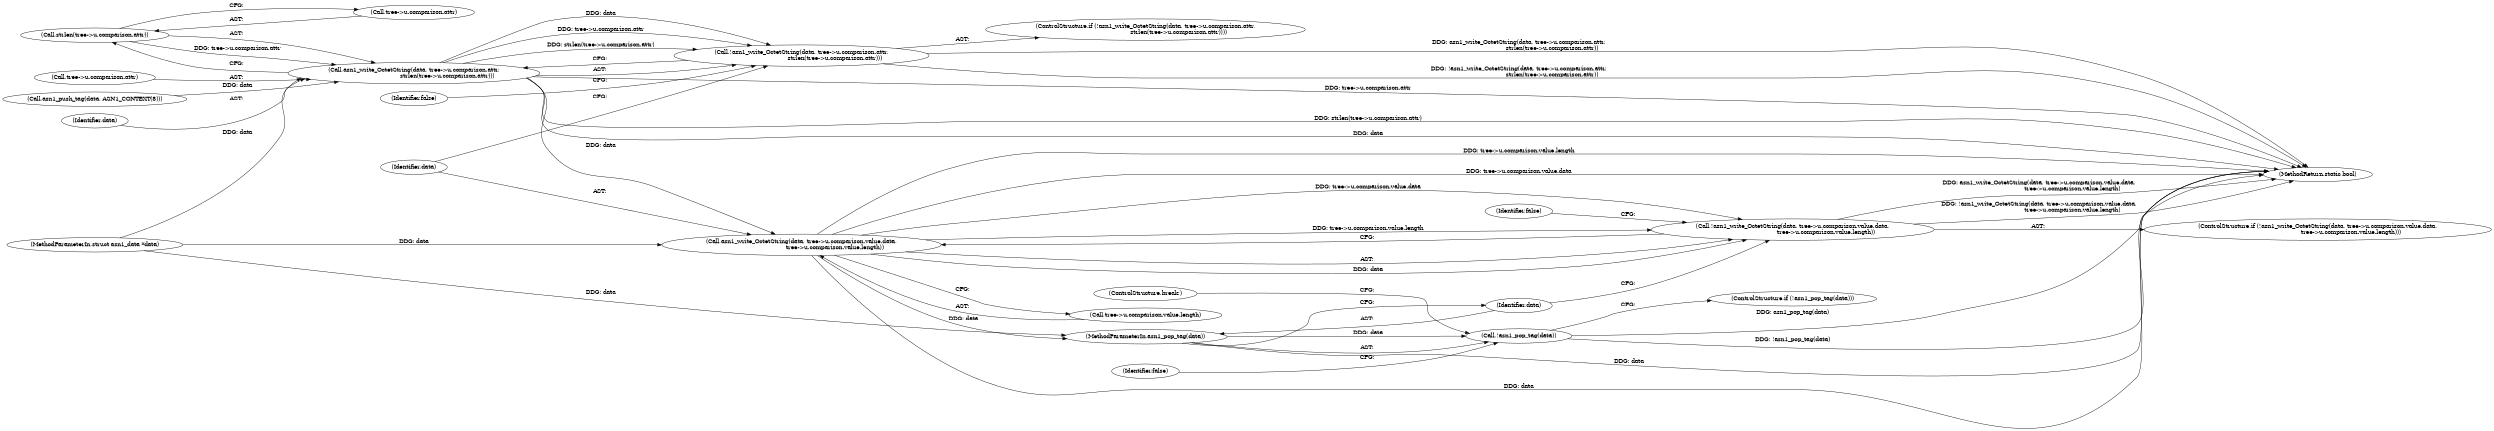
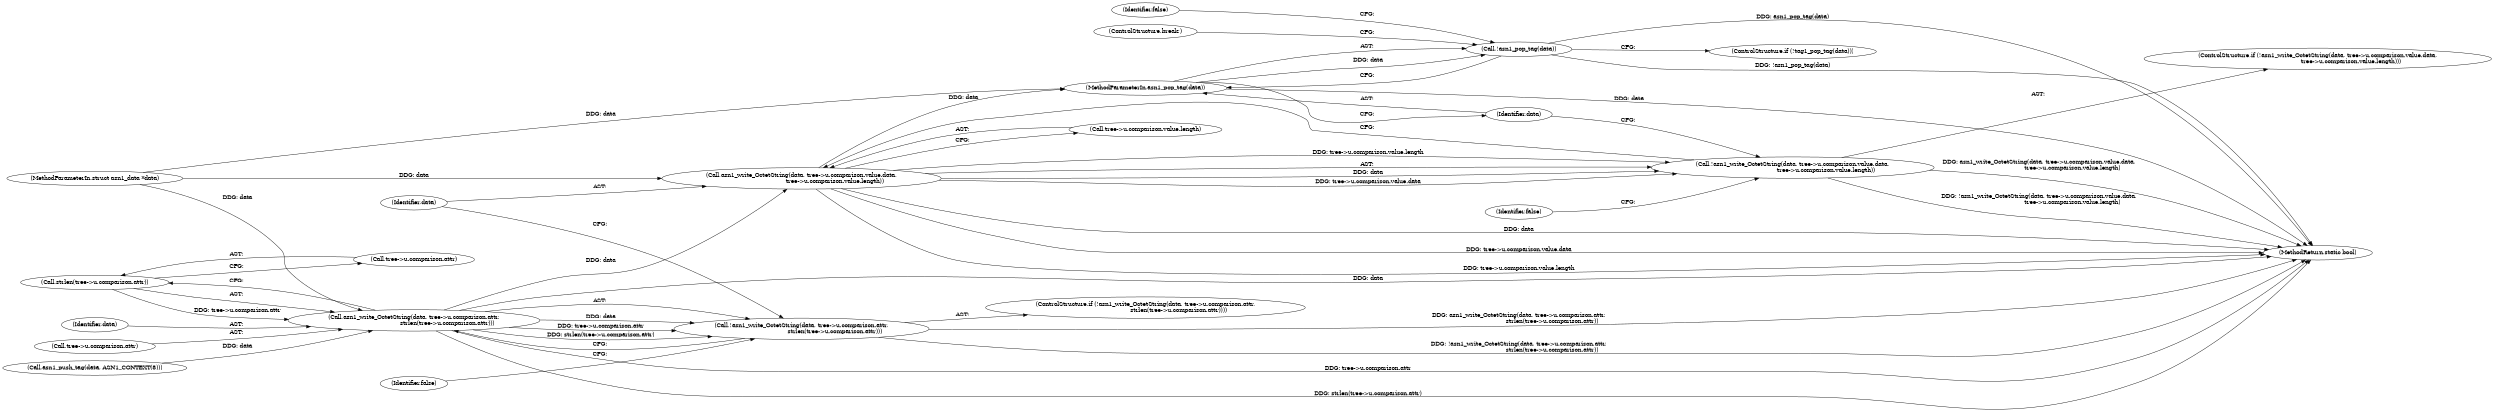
none -> (1368, 83)
(1793, 299) -> (1793, 52)
